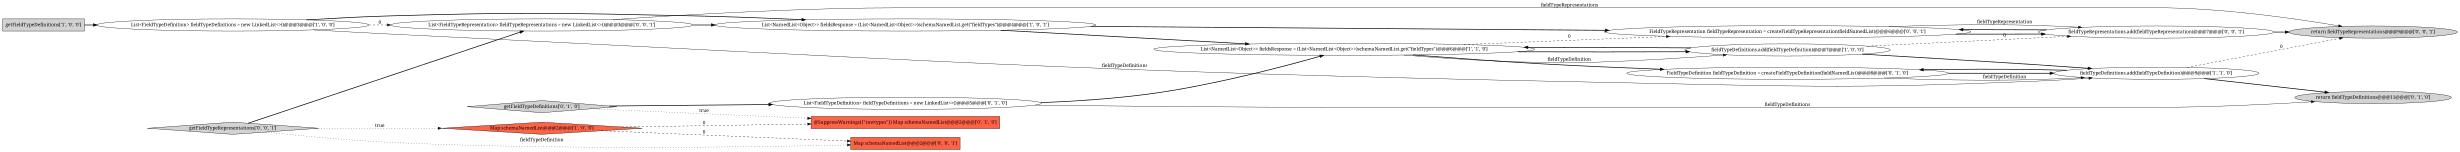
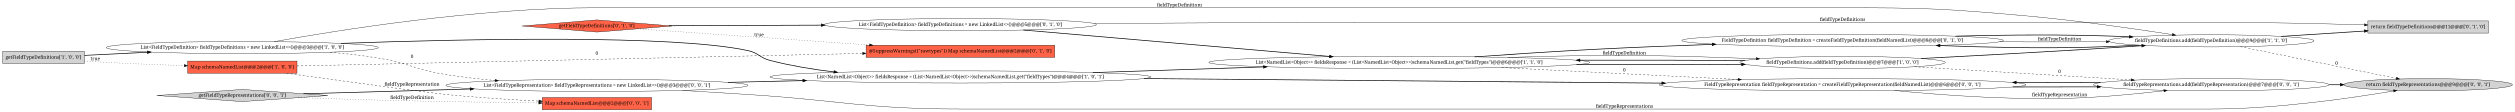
(2373, 98) -> (2428, 27)
(542, 107) -> (597, 26)
(378, 128) -> (134, 64)
(542, 128) -> (242, 67)
(704, 132) -> (412, 85)
